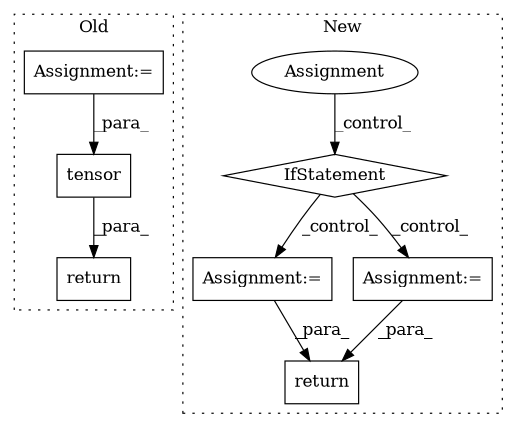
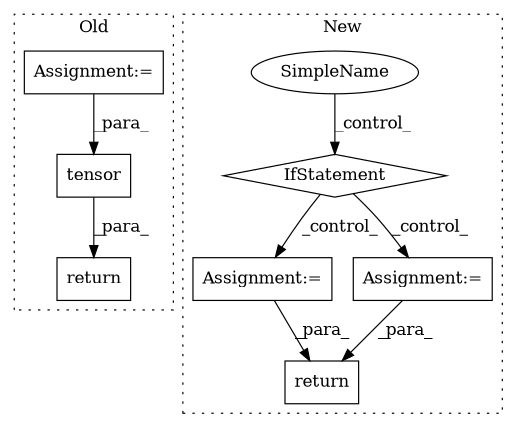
(335, 72) -> (335, 72)
